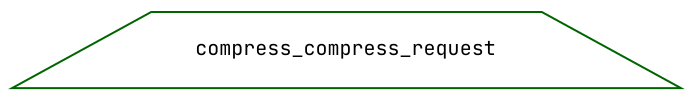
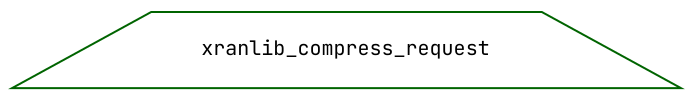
(346, 50) -> (346, 50)
